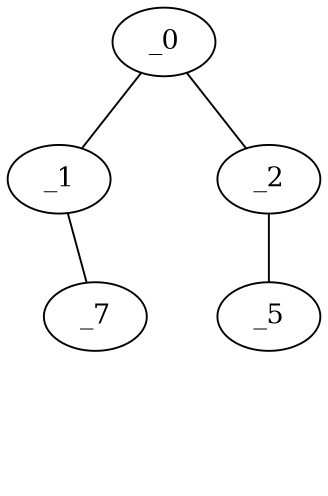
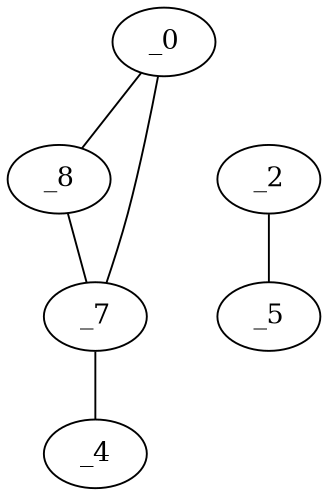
(216, 111) -> (136, 181)
(59, 179) -> (59, 179)
none -> (95, 454)
